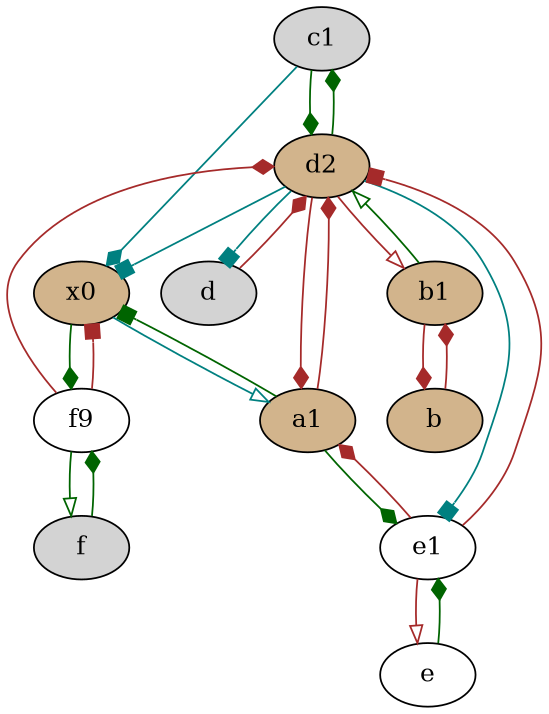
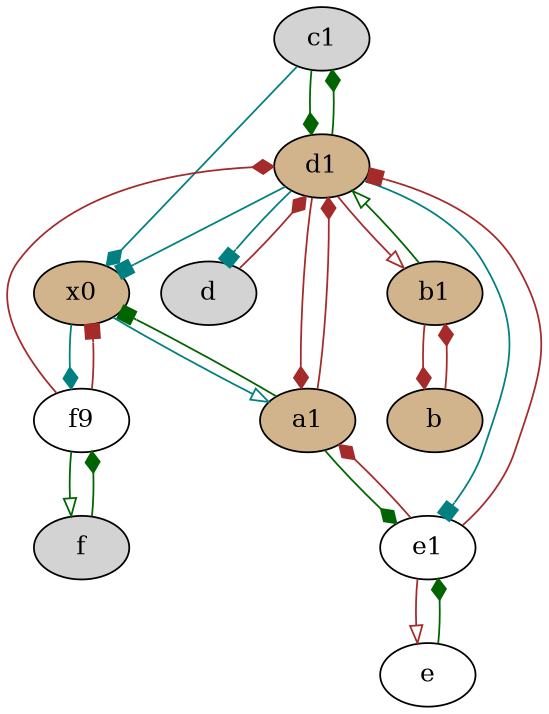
(322, 166) -> (322, 166)
(70, 346) -> (70, 346)
